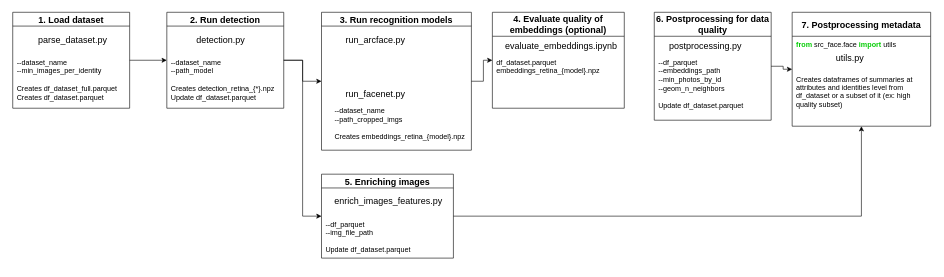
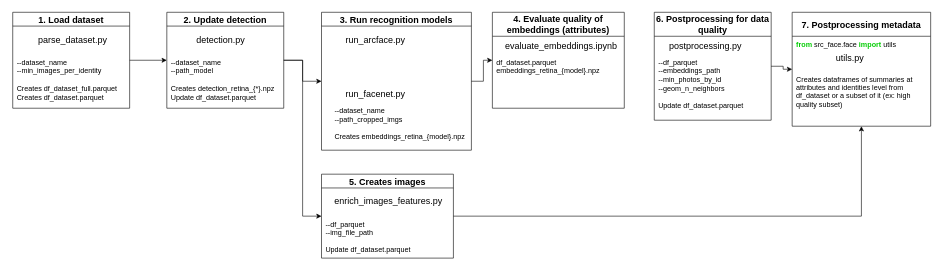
(225, 20) -> (225, 20)
(558, 24) -> (558, 24)
(387, 182) -> (387, 182)
